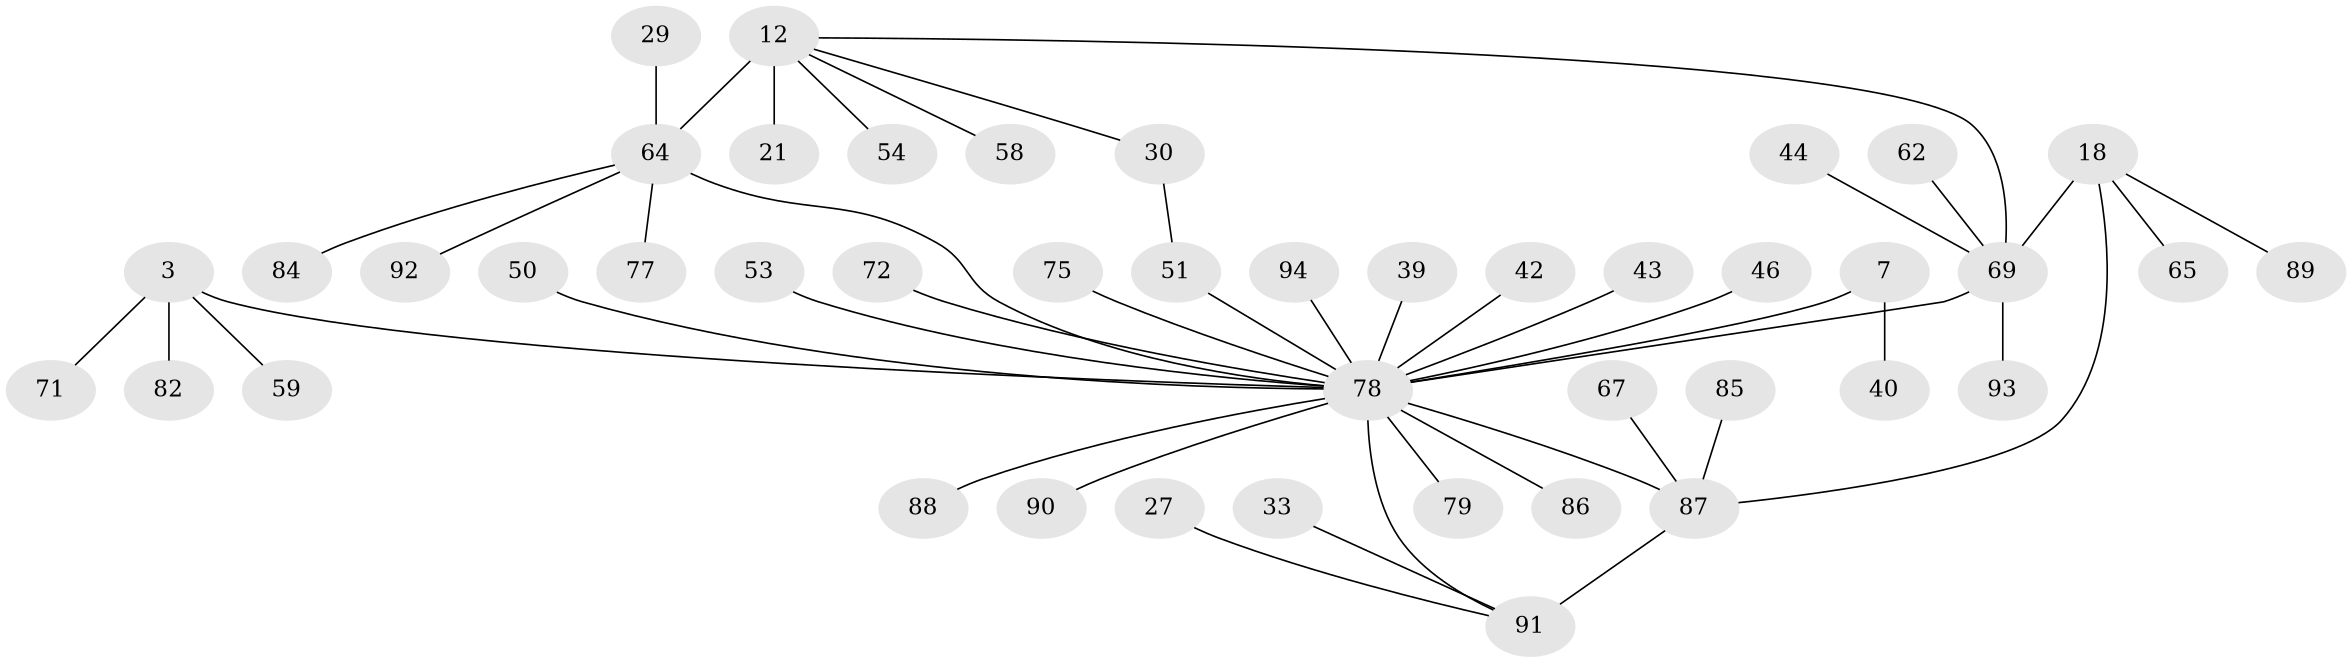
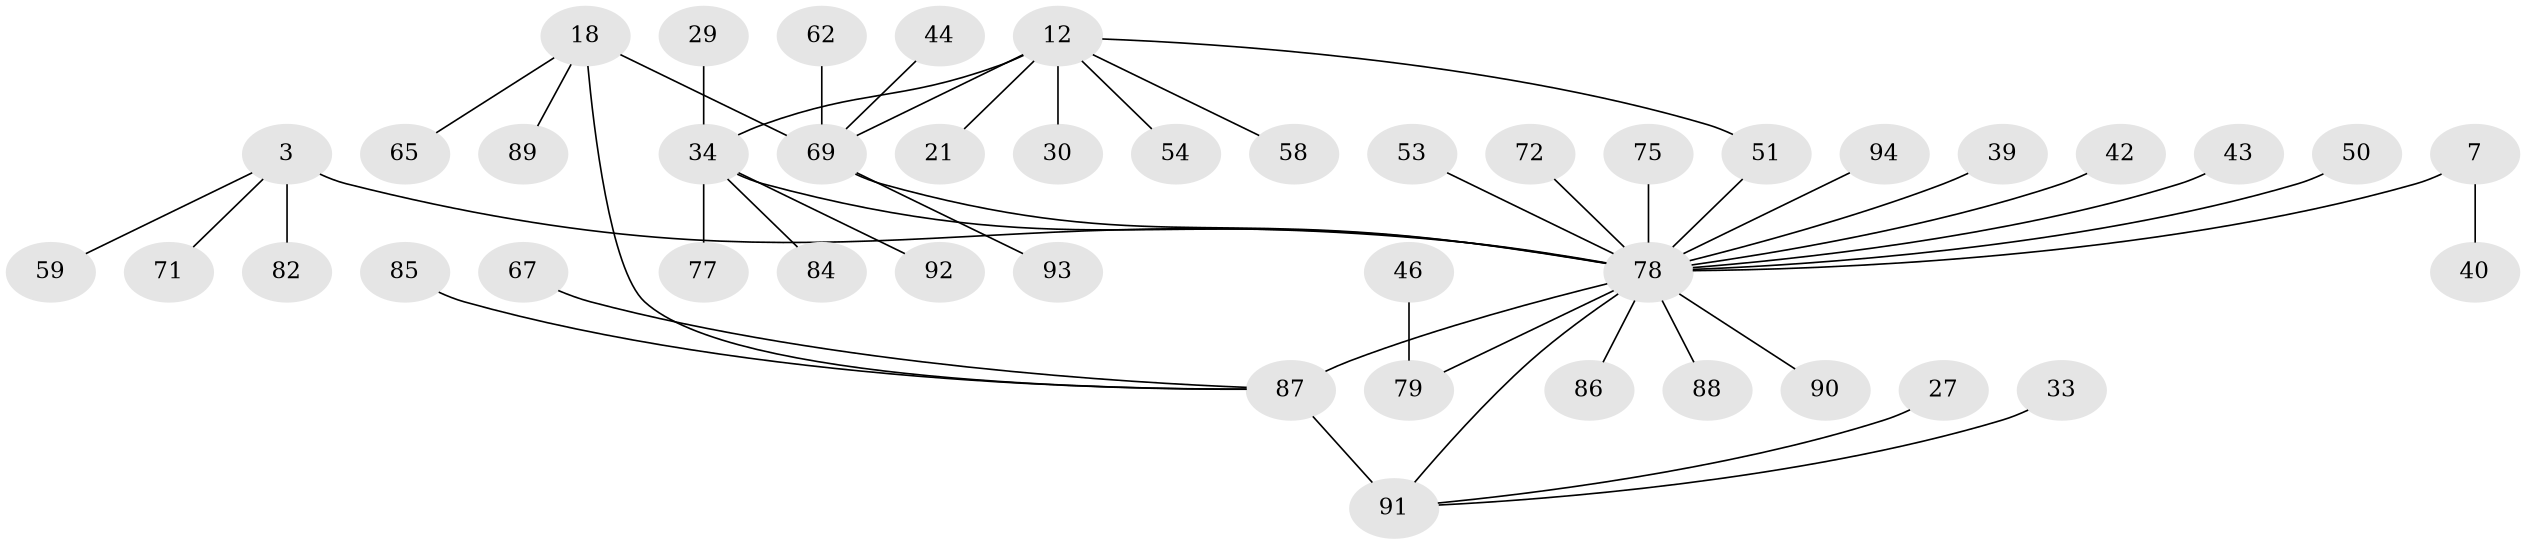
(656, 154) -> (704, 154)
(1168, 213) -> (1421, 67)
(1573, 343) -> (1409, 329)
